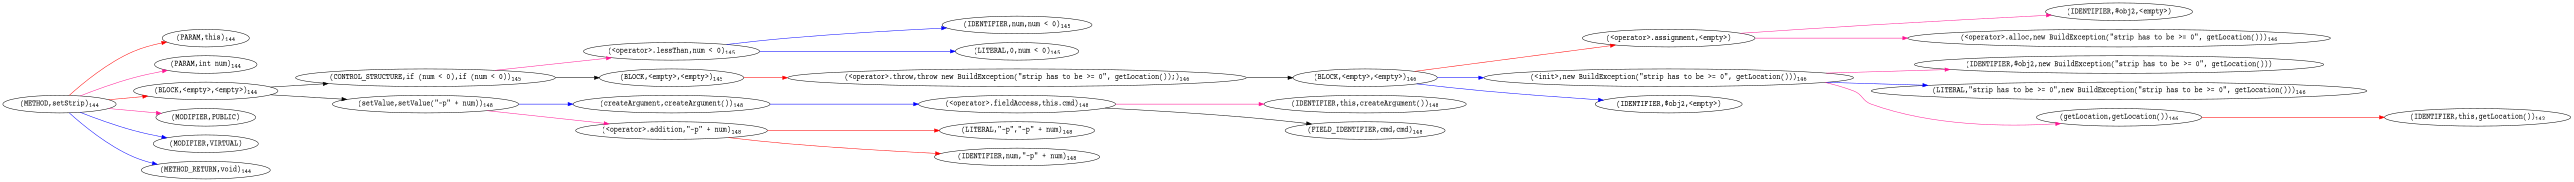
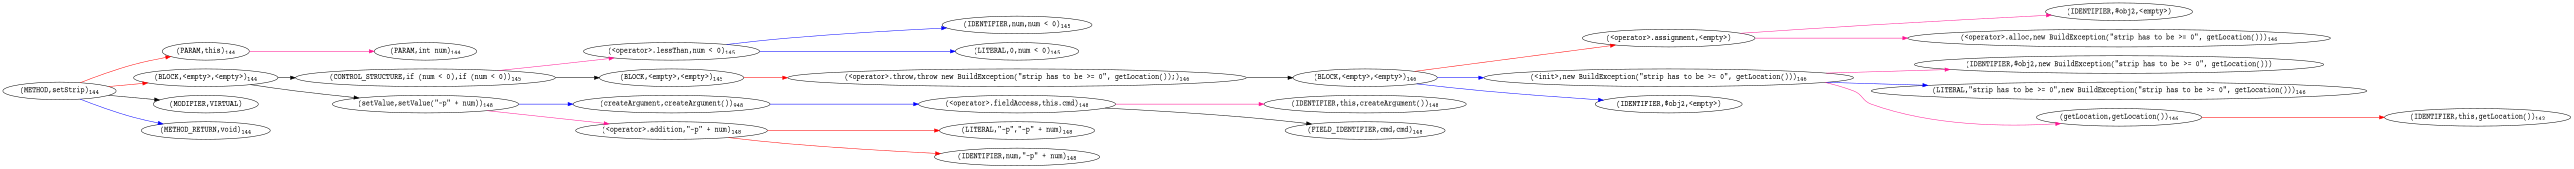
(121, 82) -> (309, 51)
(738, 103) -> (738, 103)
(206, 117) -> none
(120, 127) -> (132, 97)
